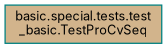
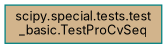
(83, 24) -> (83, 24)
